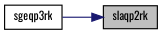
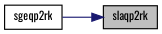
(33, 17) -> (33, 17)
